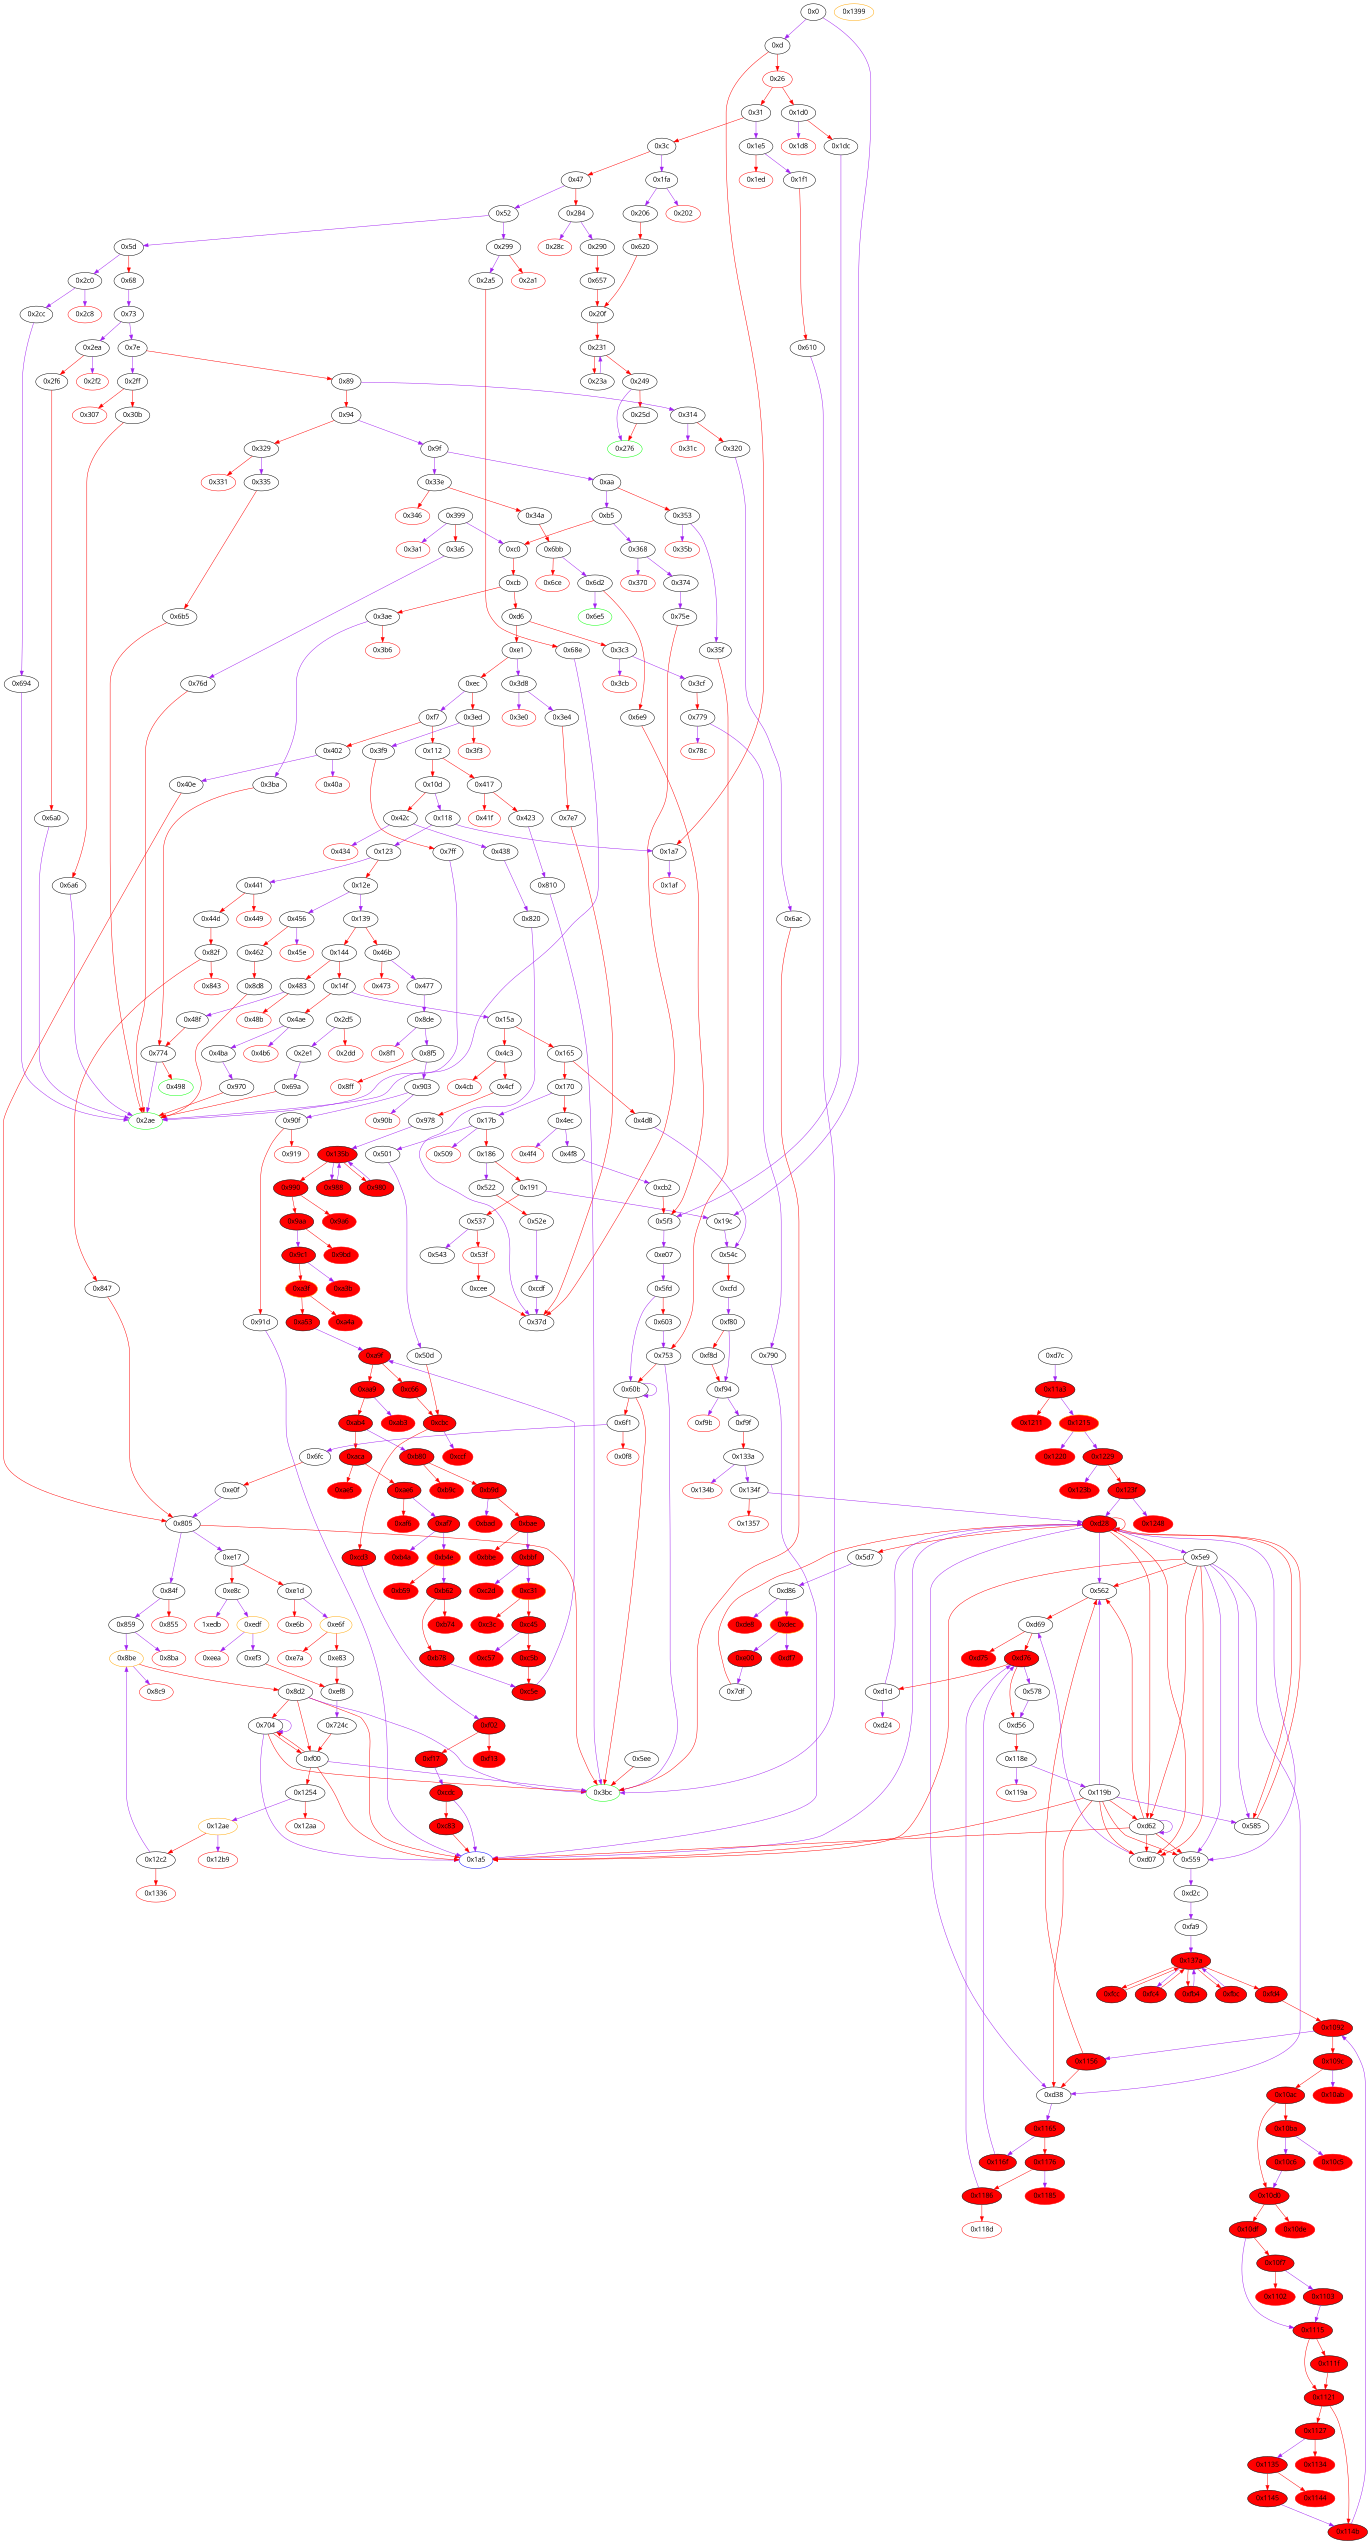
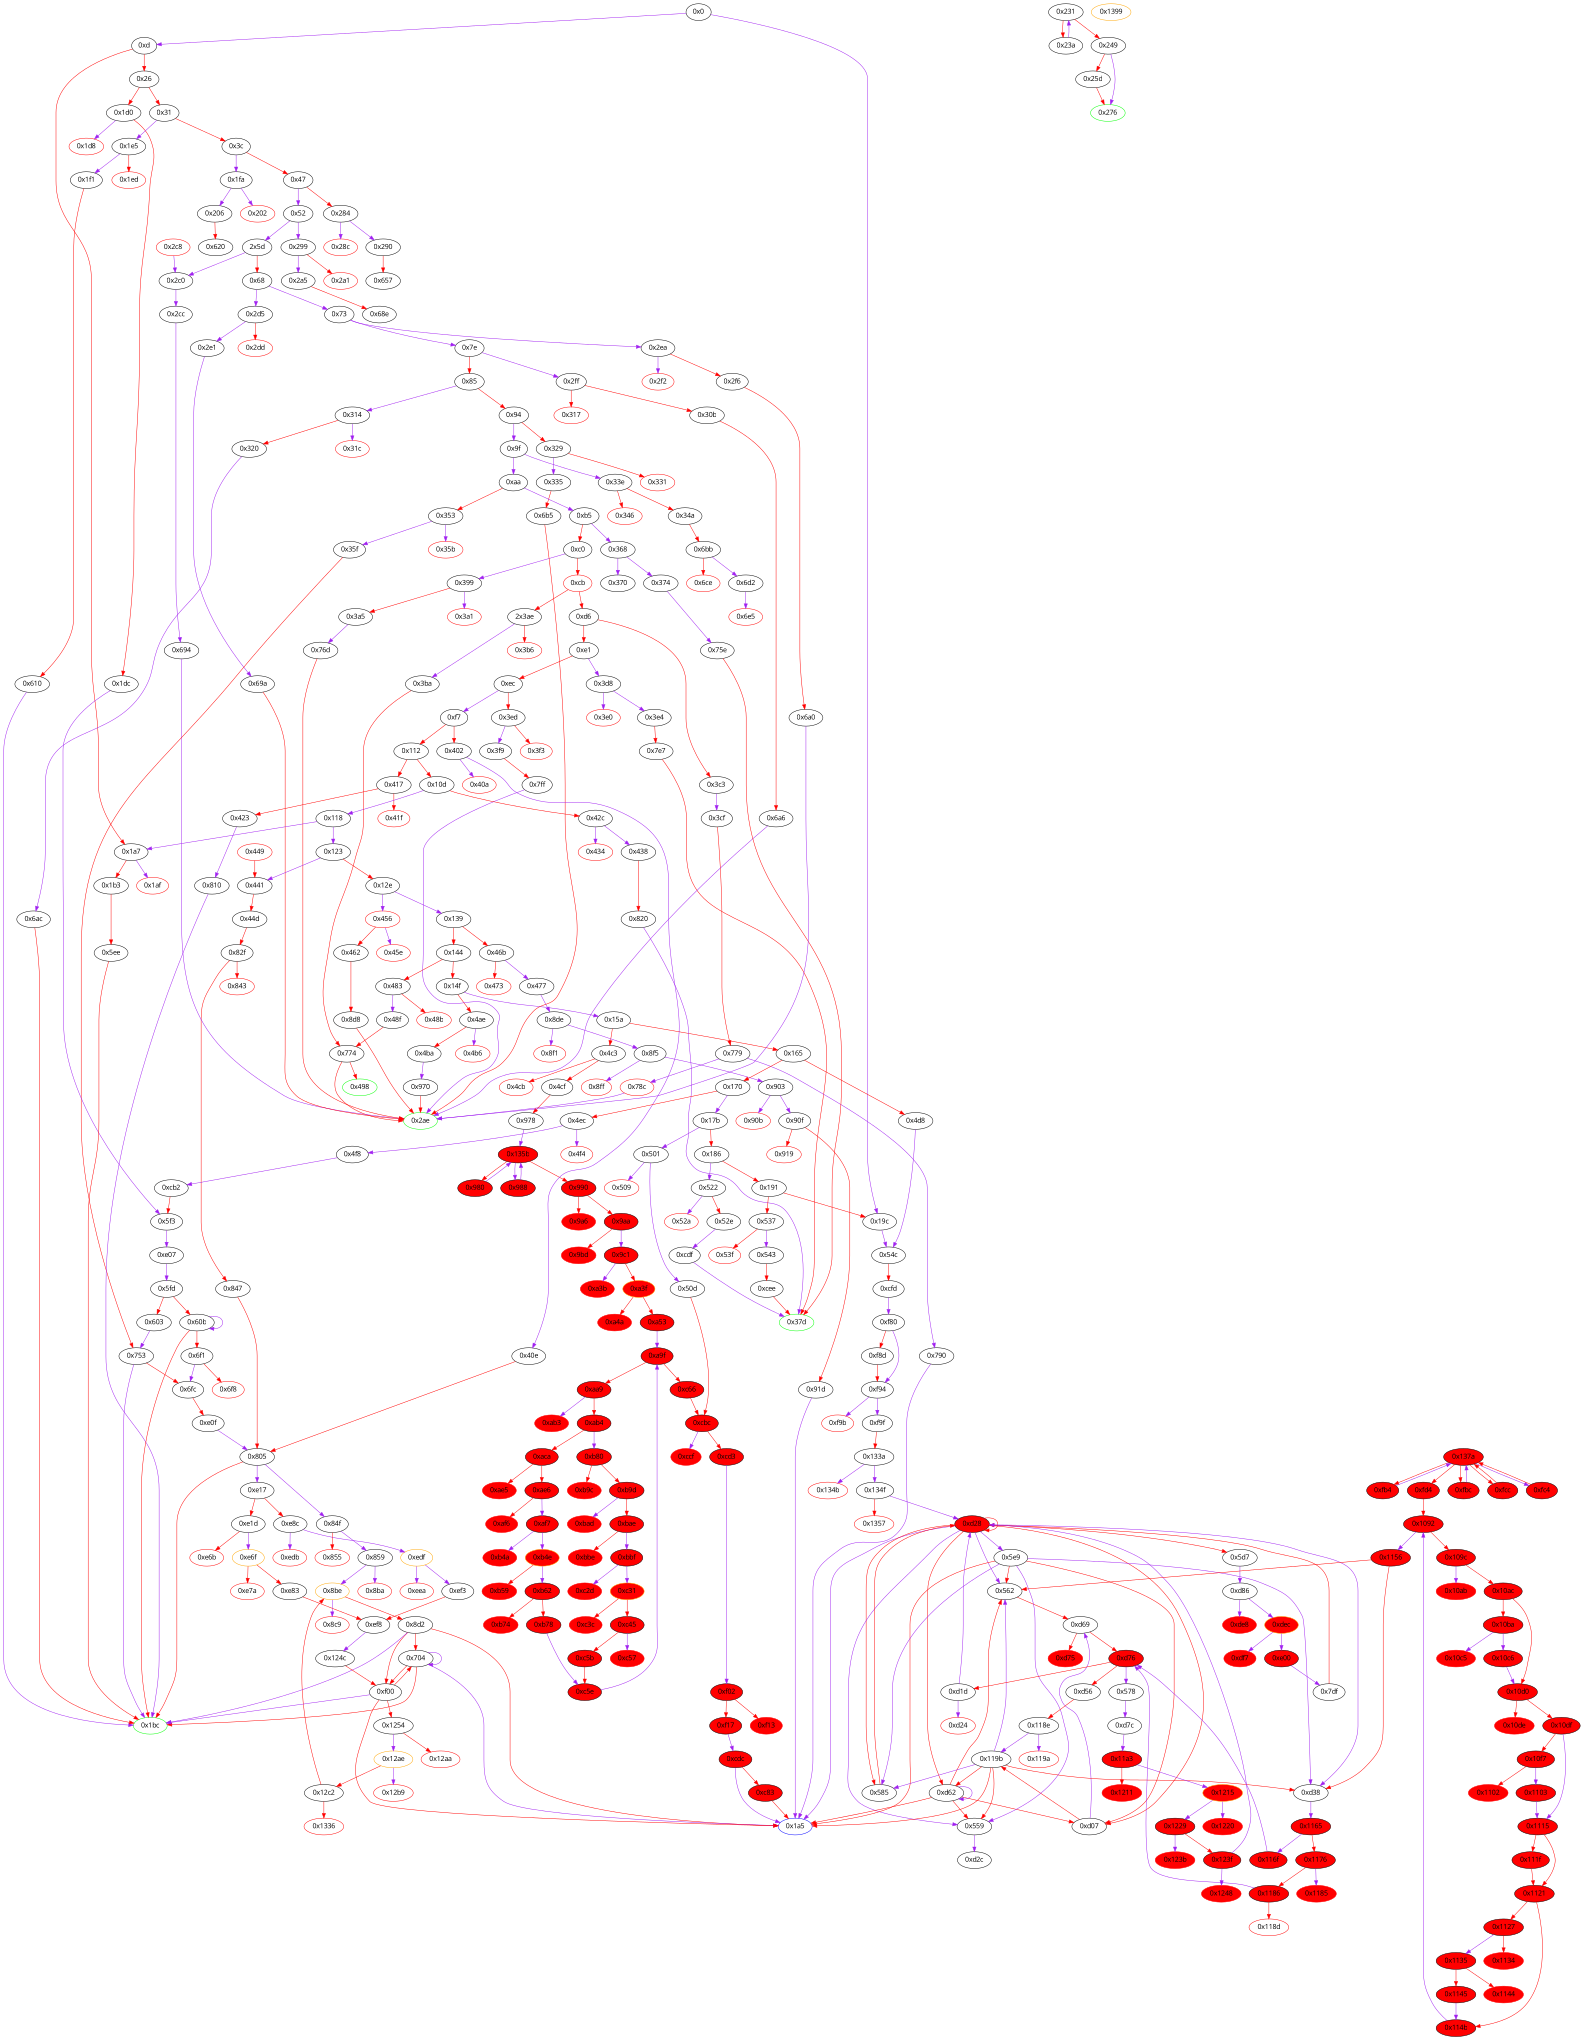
(777, 79) -> (144, 79)
(129, 247) -> (257, 247)
(85, 295) -> (174, 262)
none -> (256, 295)
(597, 315) -> none
(346, 382) -> (469, 382)
(90, 415) -> (571, 415)
(483, 532) -> (524, 566)
(513, 583) -> (578, 583)
(638, 583) -> (618, 583)
(383, 617) -> (525, 617)
(595, 617) -> (746, 617)
(620, 684) -> none
(637, 718) -> none
(515, 884) -> (638, 883)
none -> (111, 886)
(254, 900) -> (255, 867)
(297, 919) -> (383, 919)
(497, 995) -> (533, 1108)
(260, 1036) -> (452, 1036)
(389, 1070) -> (625, 1069)
(152, 1085) -> (340, 1098)
(467, 1136) -> (638, 1170)
(621, 1203) -> (822, 1204)
none -> (681, 1222)
(479, 1270) -> (766, 1270)
(537, 1323) -> (797, 1323)
(635, 1334) -> (180, 1304)
(649, 1371) -> (160, 1372)
(623, 1457) -> (228, 1390)
(211, 1625) -> (290, 1558)
(1184, 1691) -> none
(1025, 1707) -> (1125, 1707)
(337, 1726) -> (335, 1659)
(126, 1765) -> (302, 1693)
(603, 1793) -> (150, 1726)
(1108, 1833) -> (1044, 1796)
(1191, 1927) -> none
